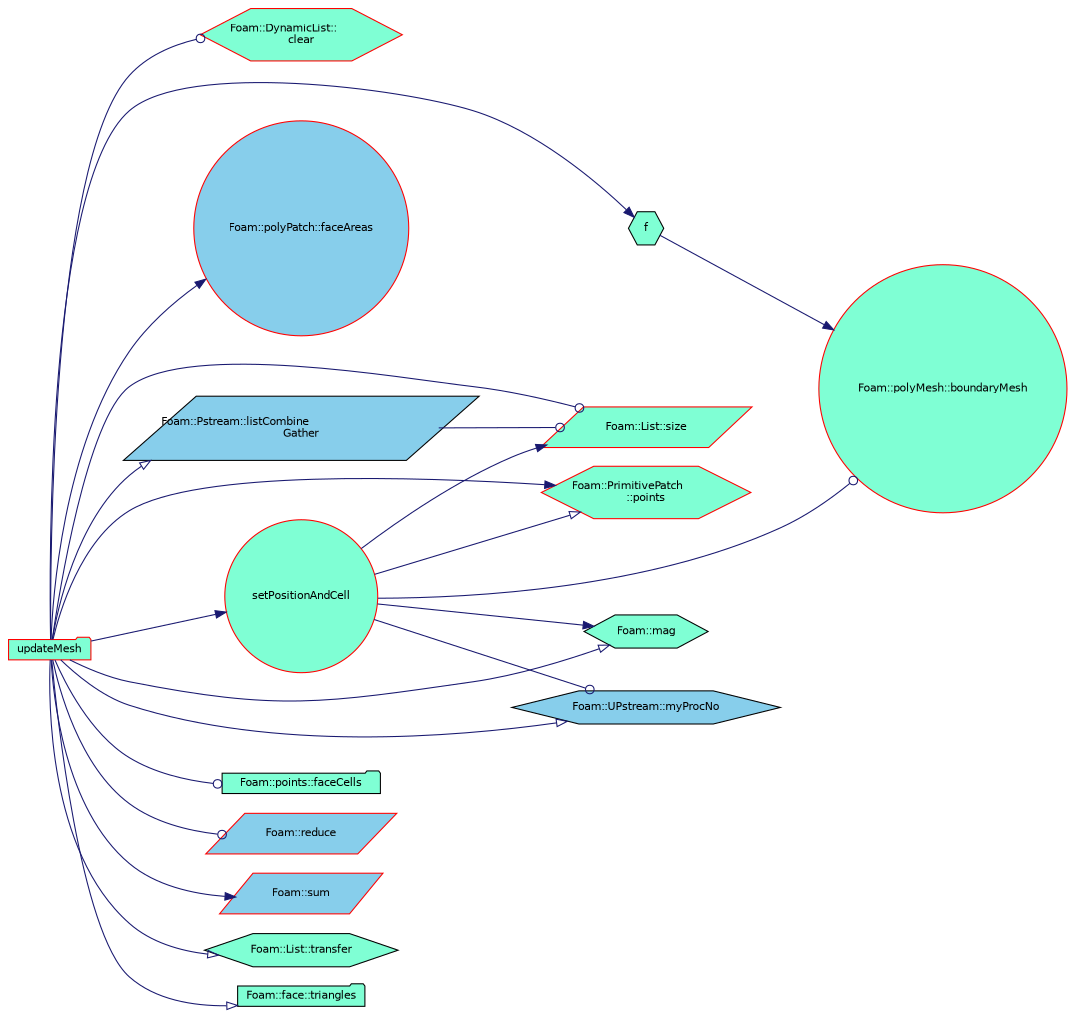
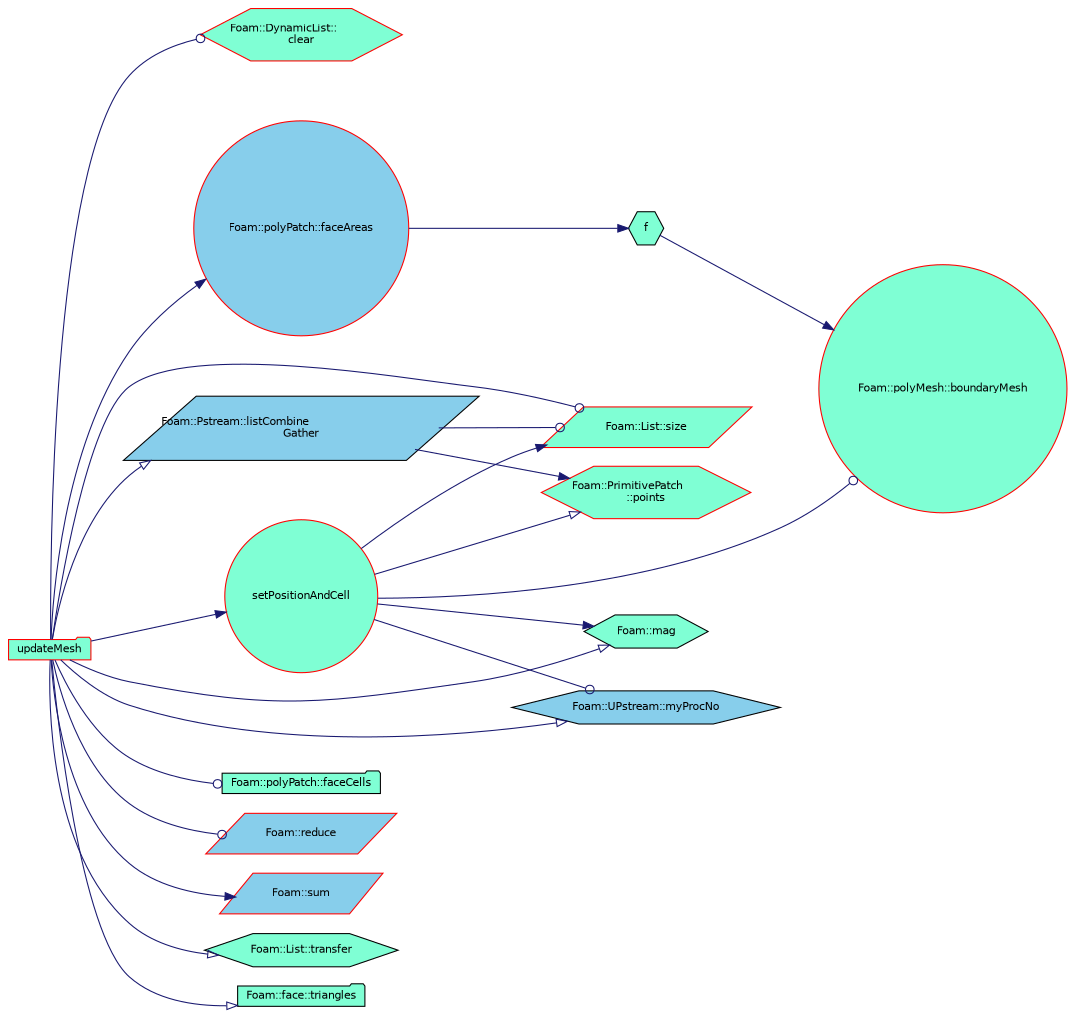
(127, 114) -> (513, 228)
(259, 482) -> (483, 462)
(301, 783) -> (301, 783)
